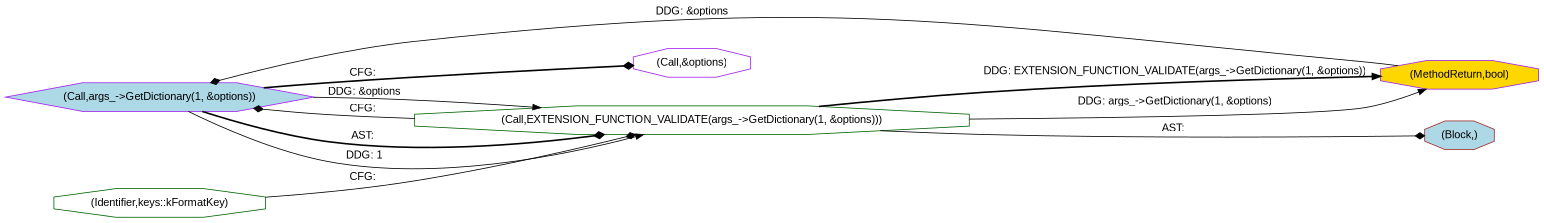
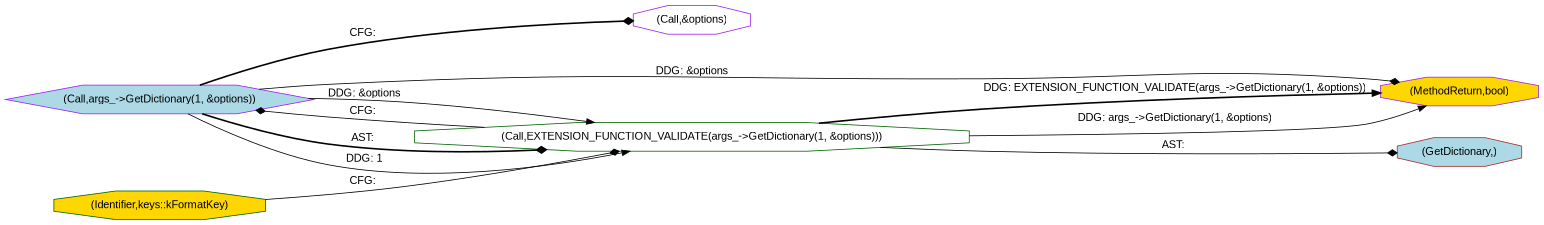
(807, 18) -> (824, 78)
(1459, 135) -> (1459, 152)
(160, 203) -> (160, 205)
